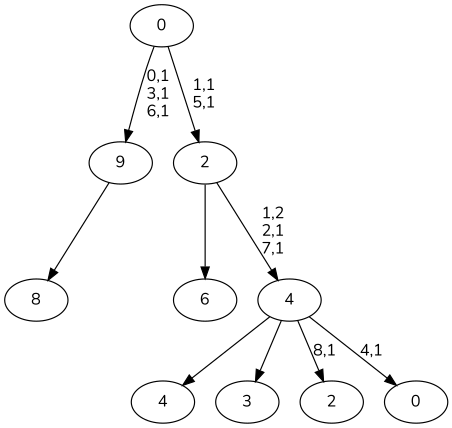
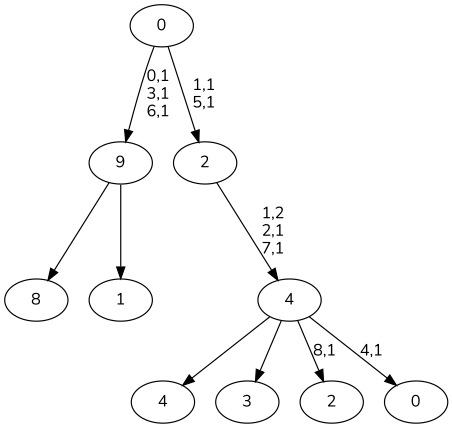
none -> (121, 300)
(205, 300) -> none
